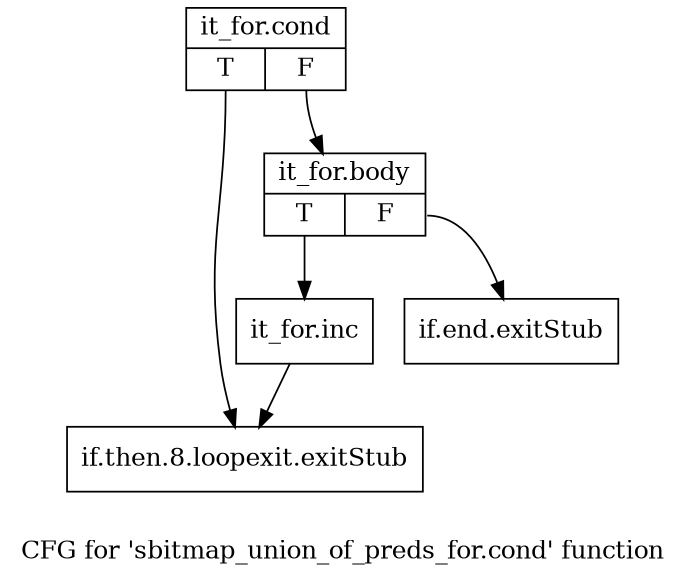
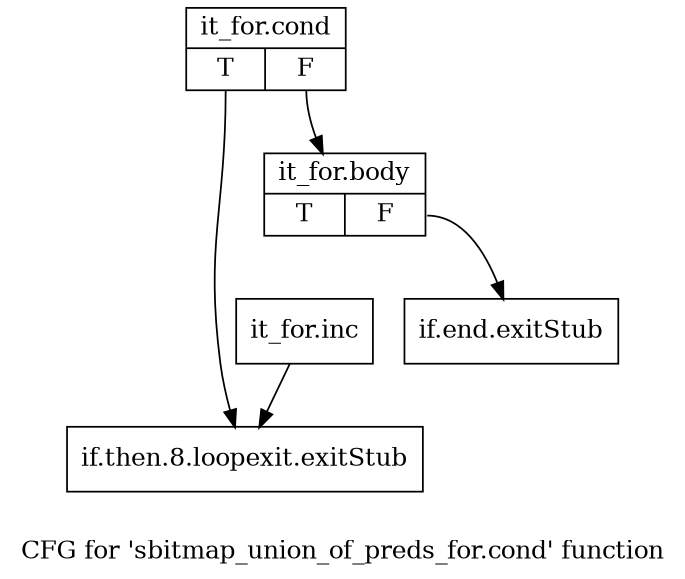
(305, 259) -> none
